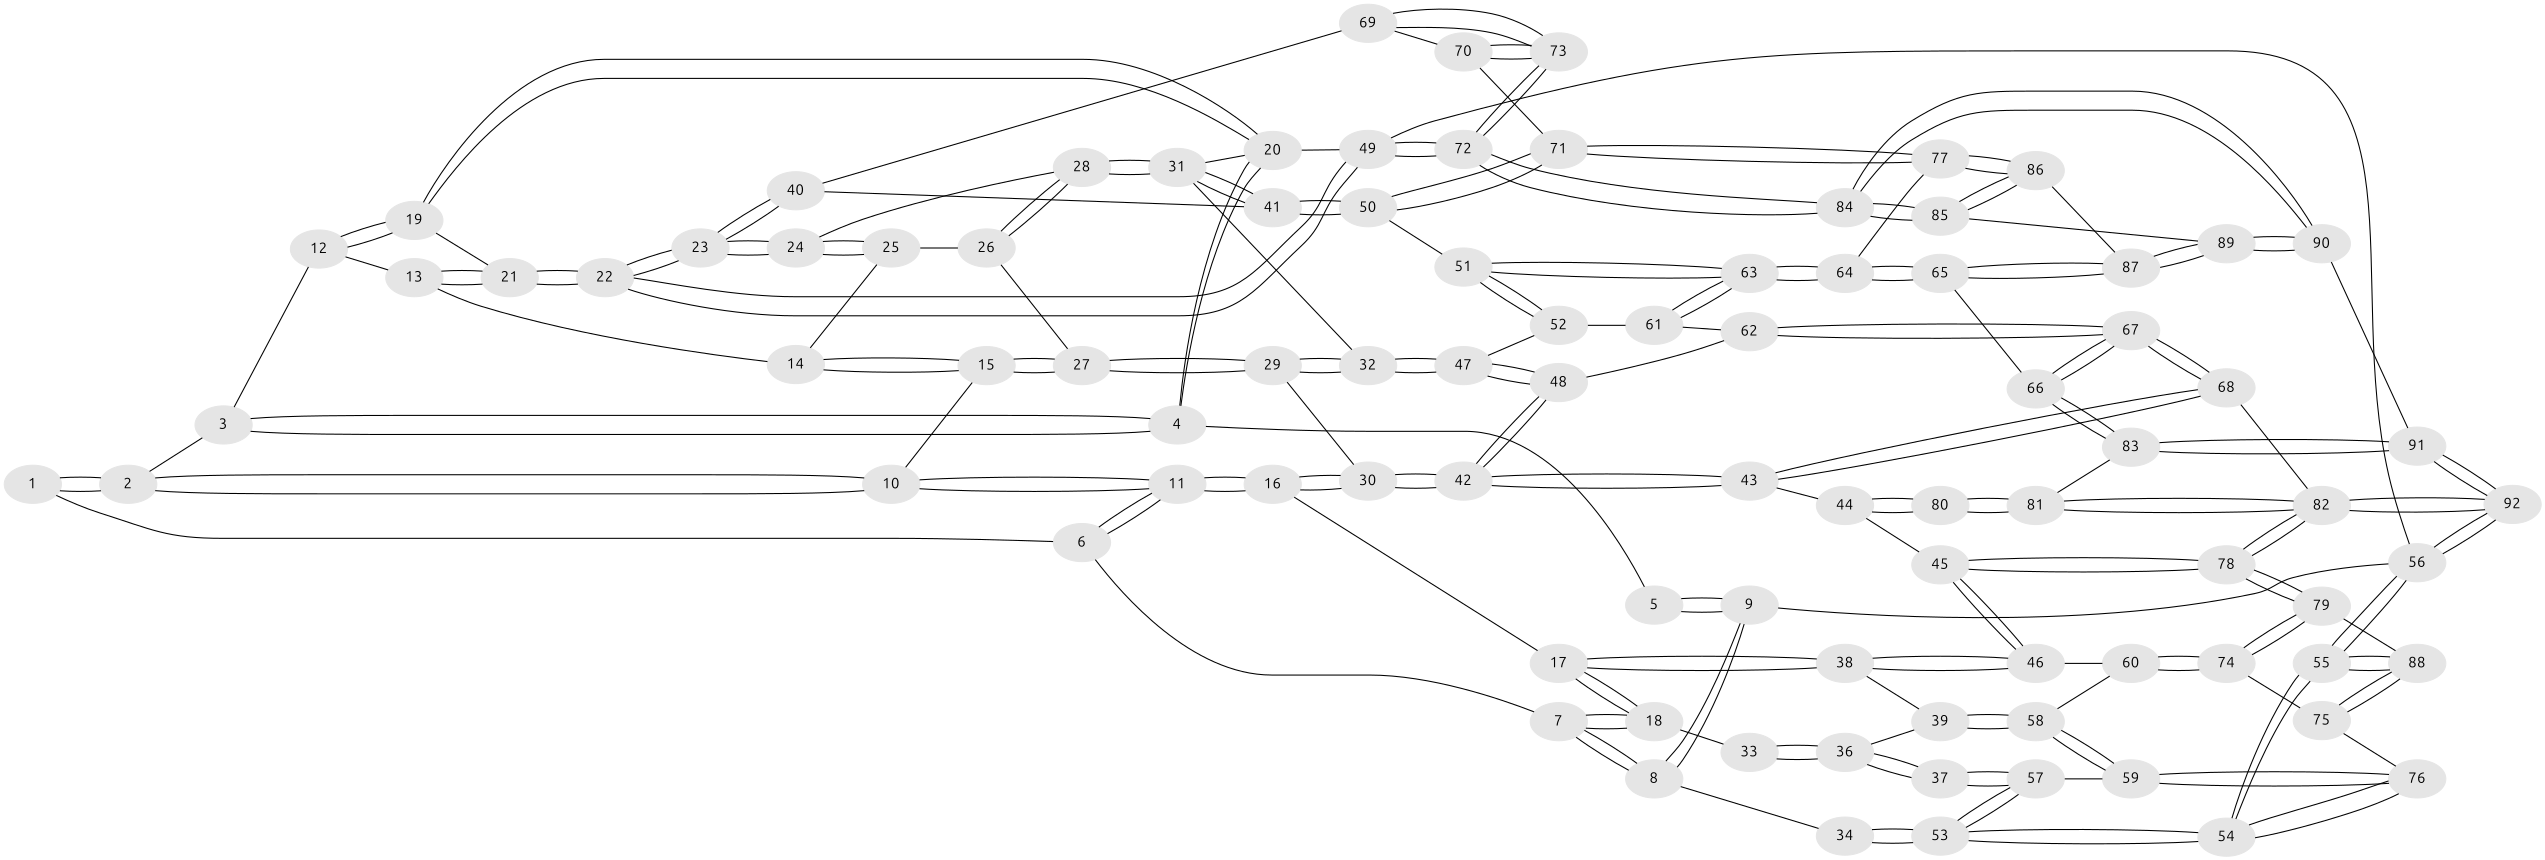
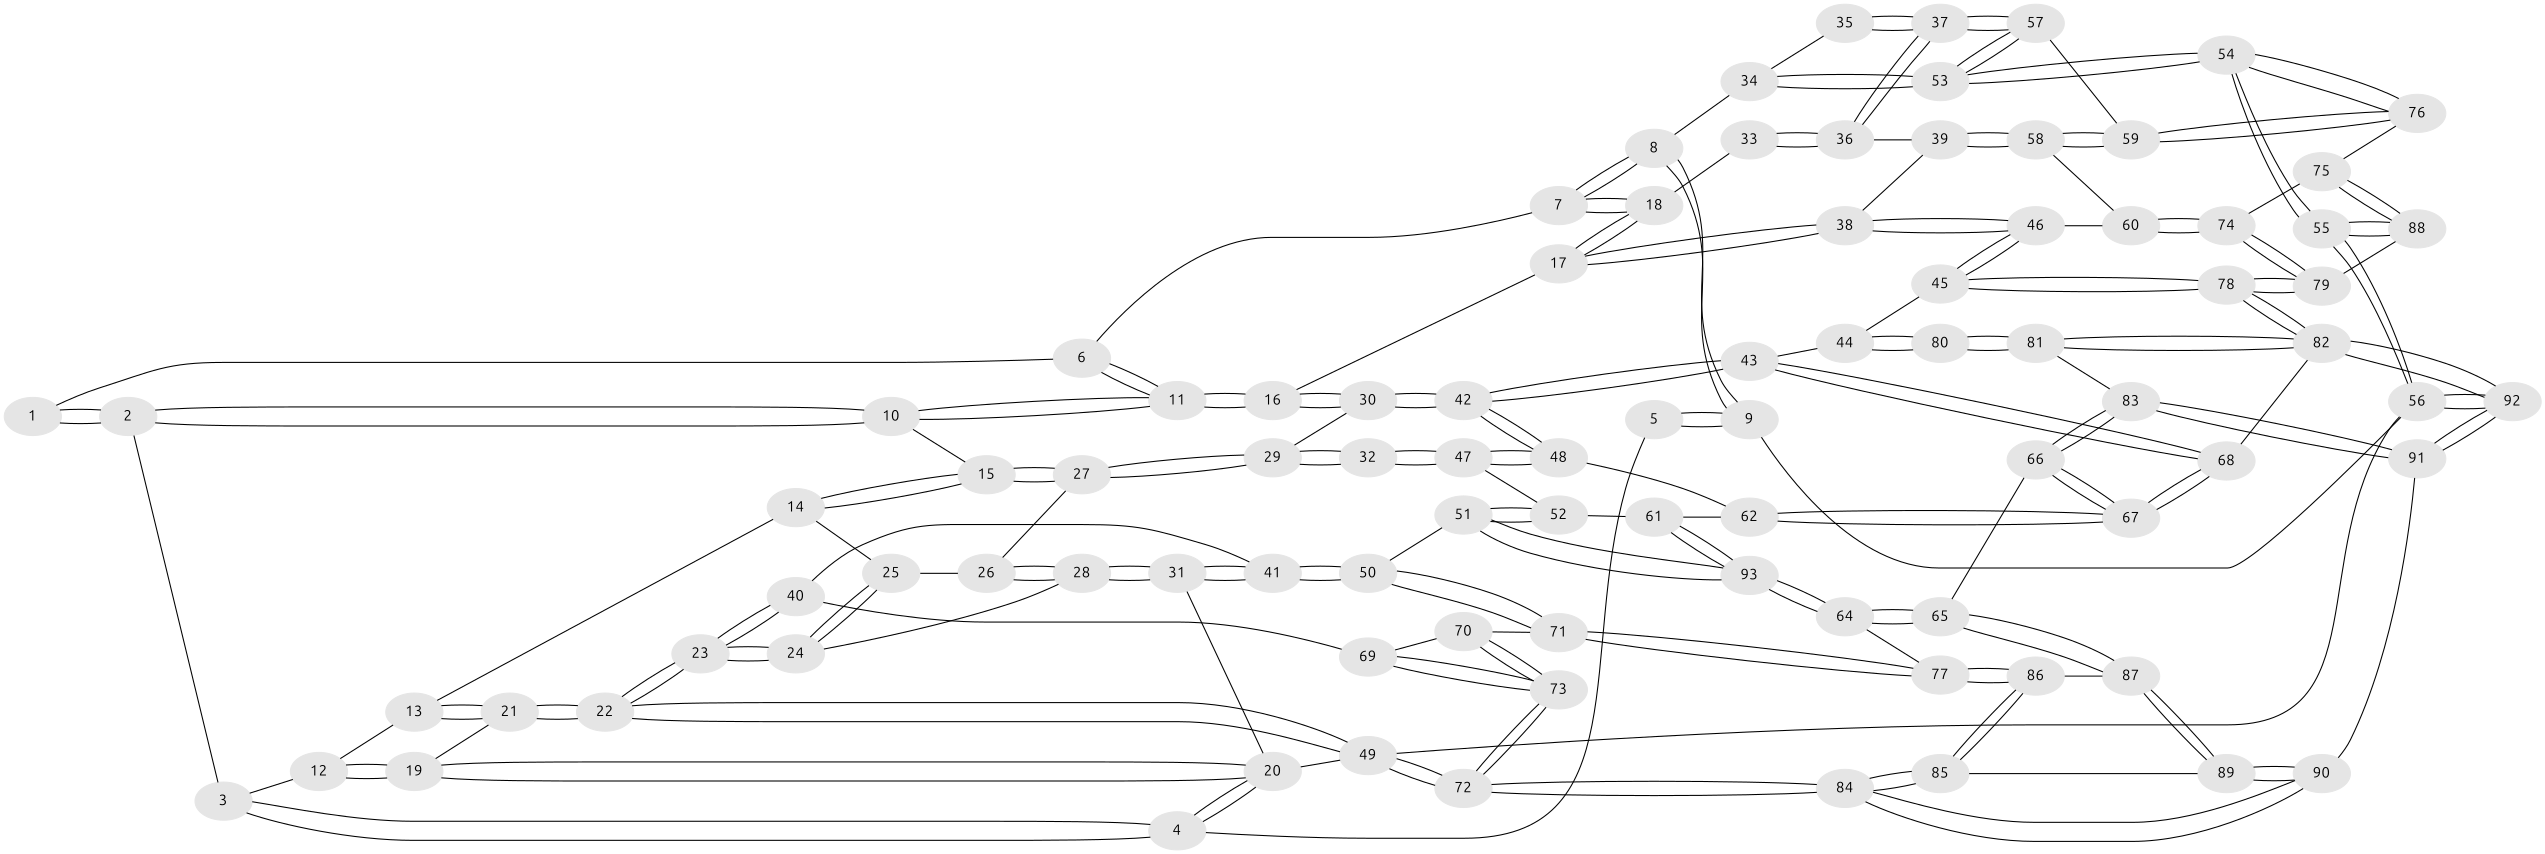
none -> (1845, 23)
(1261, 254) -> none
(1750, 273) -> (1750, 575)
